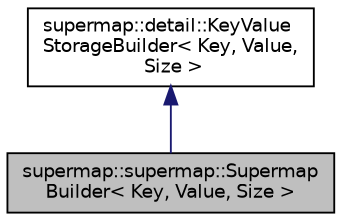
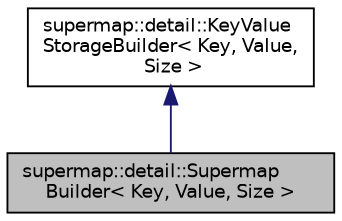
(171, 183) -> (171, 183)
